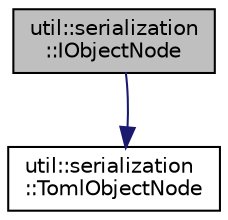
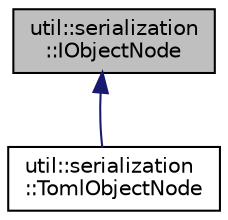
(128, 100) -> (100, 120)
